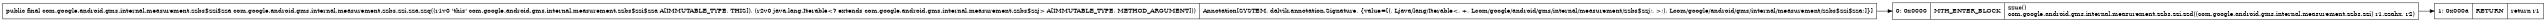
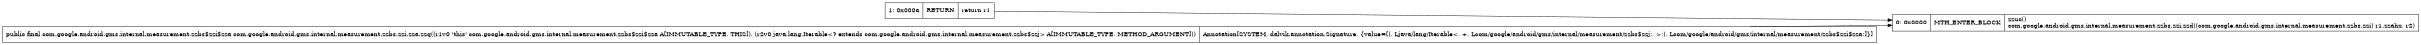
(2424, 11) -> (1441, 16)
